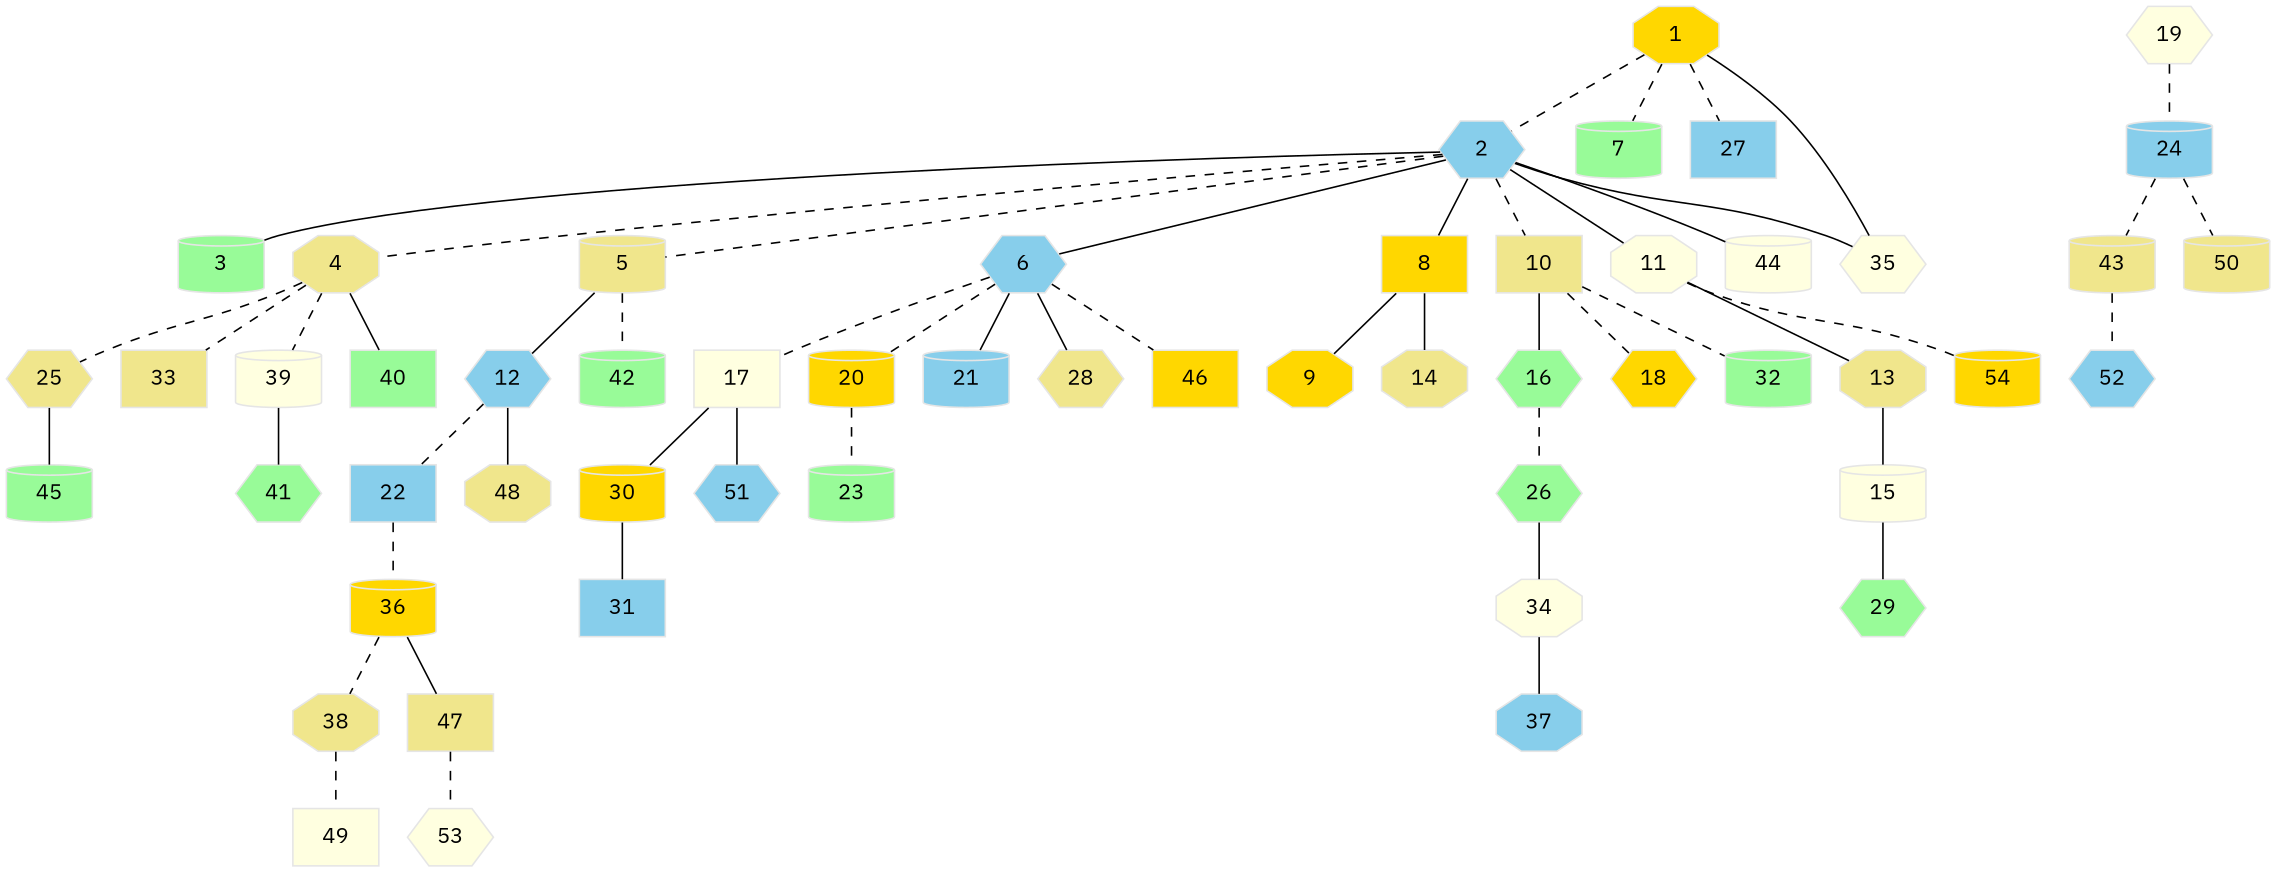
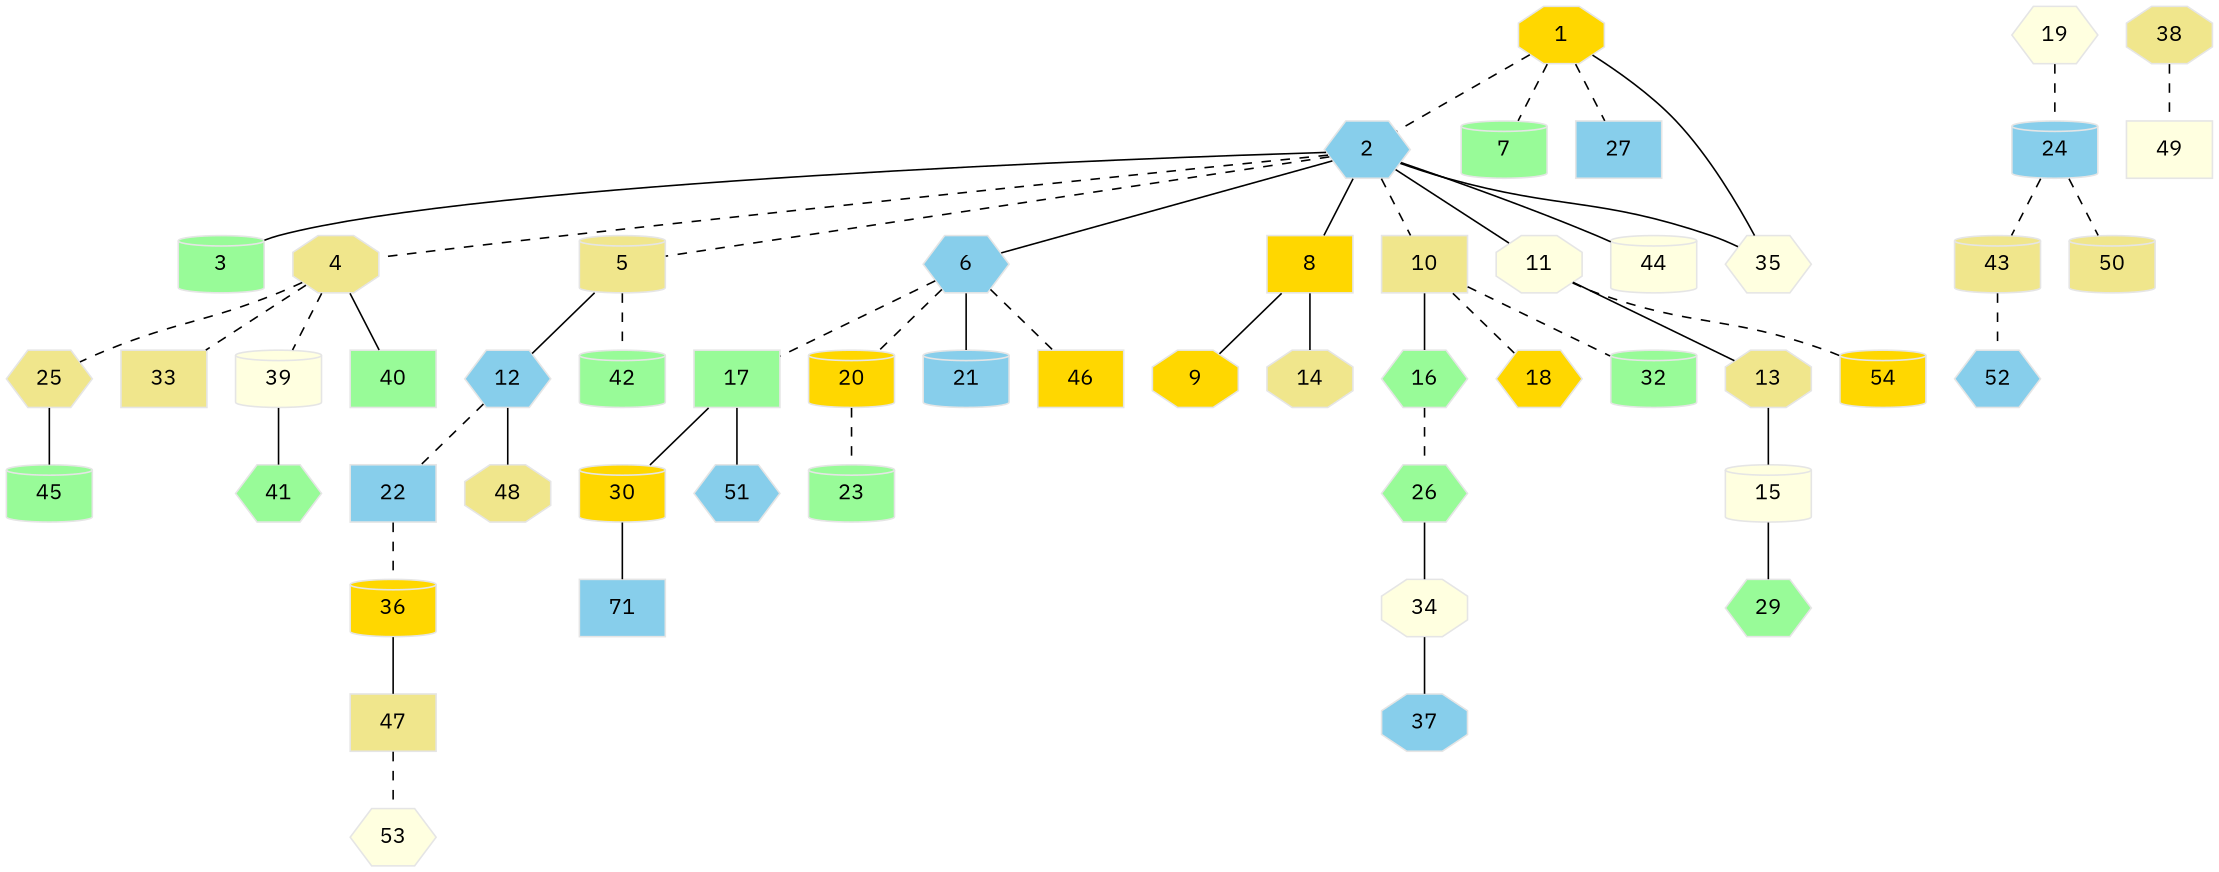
(737, 379) -> (737, 379)
(1081, 379) -> none
(622, 608) -> (622, 608)
(364, 665) -> none
